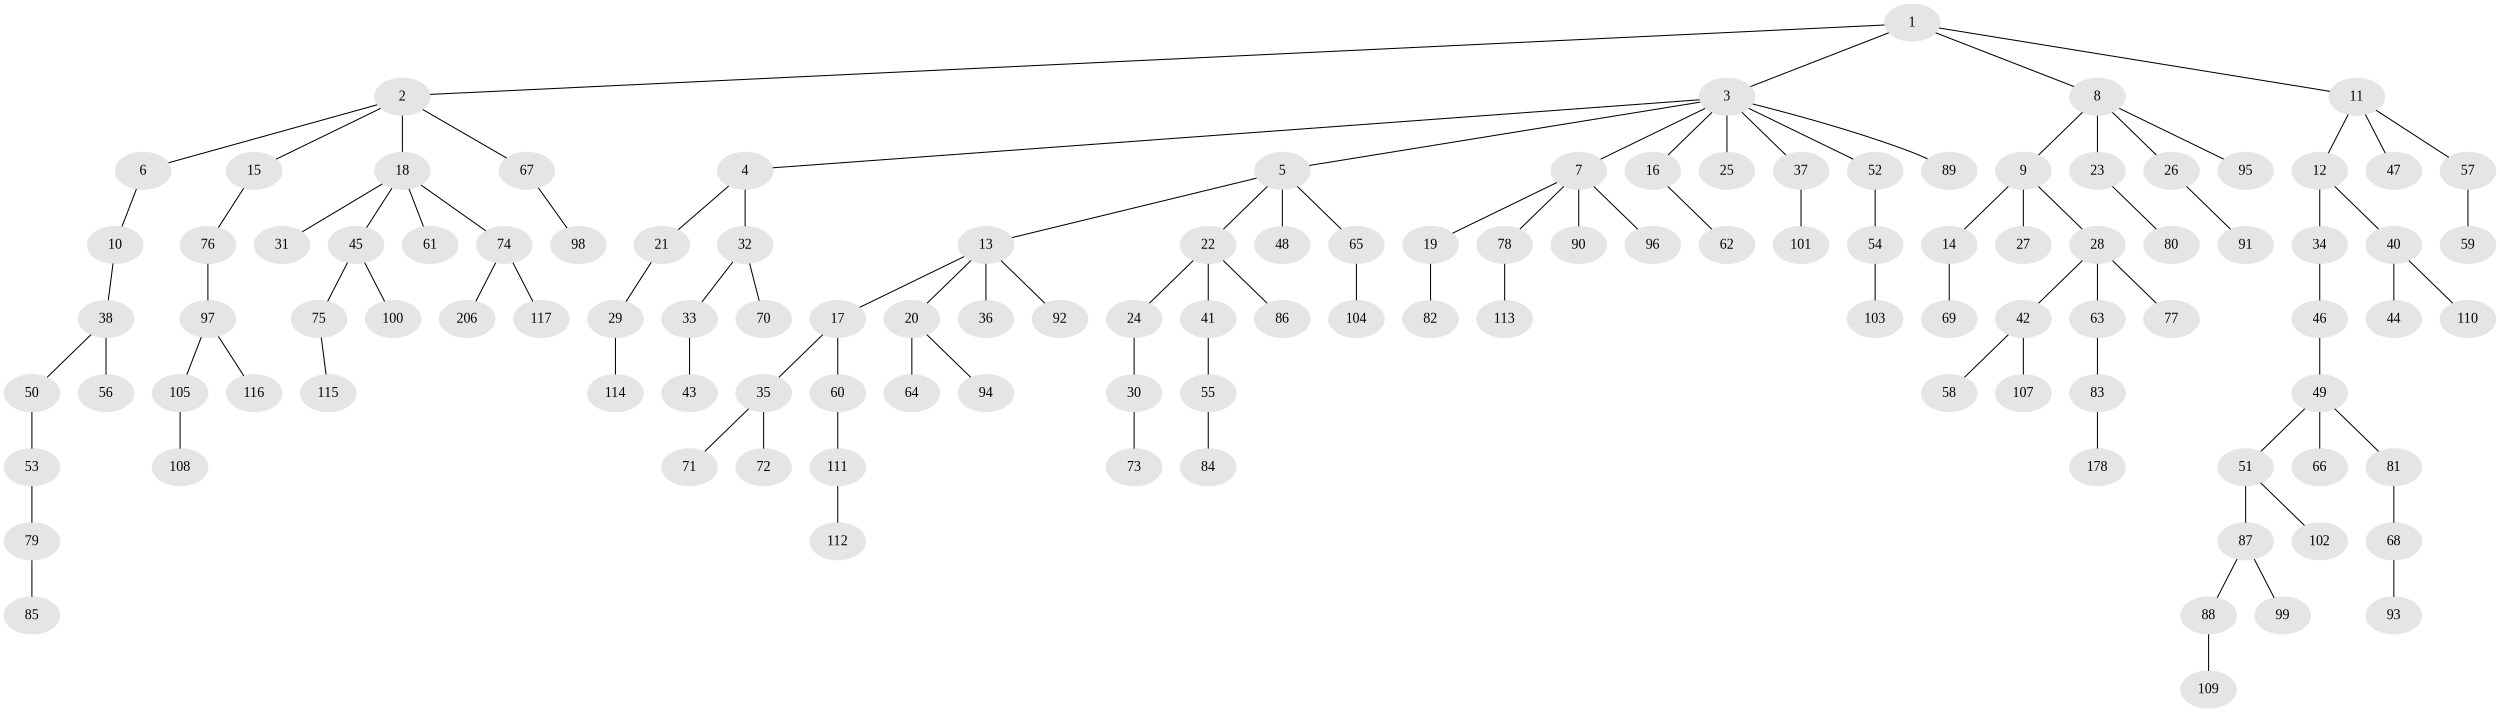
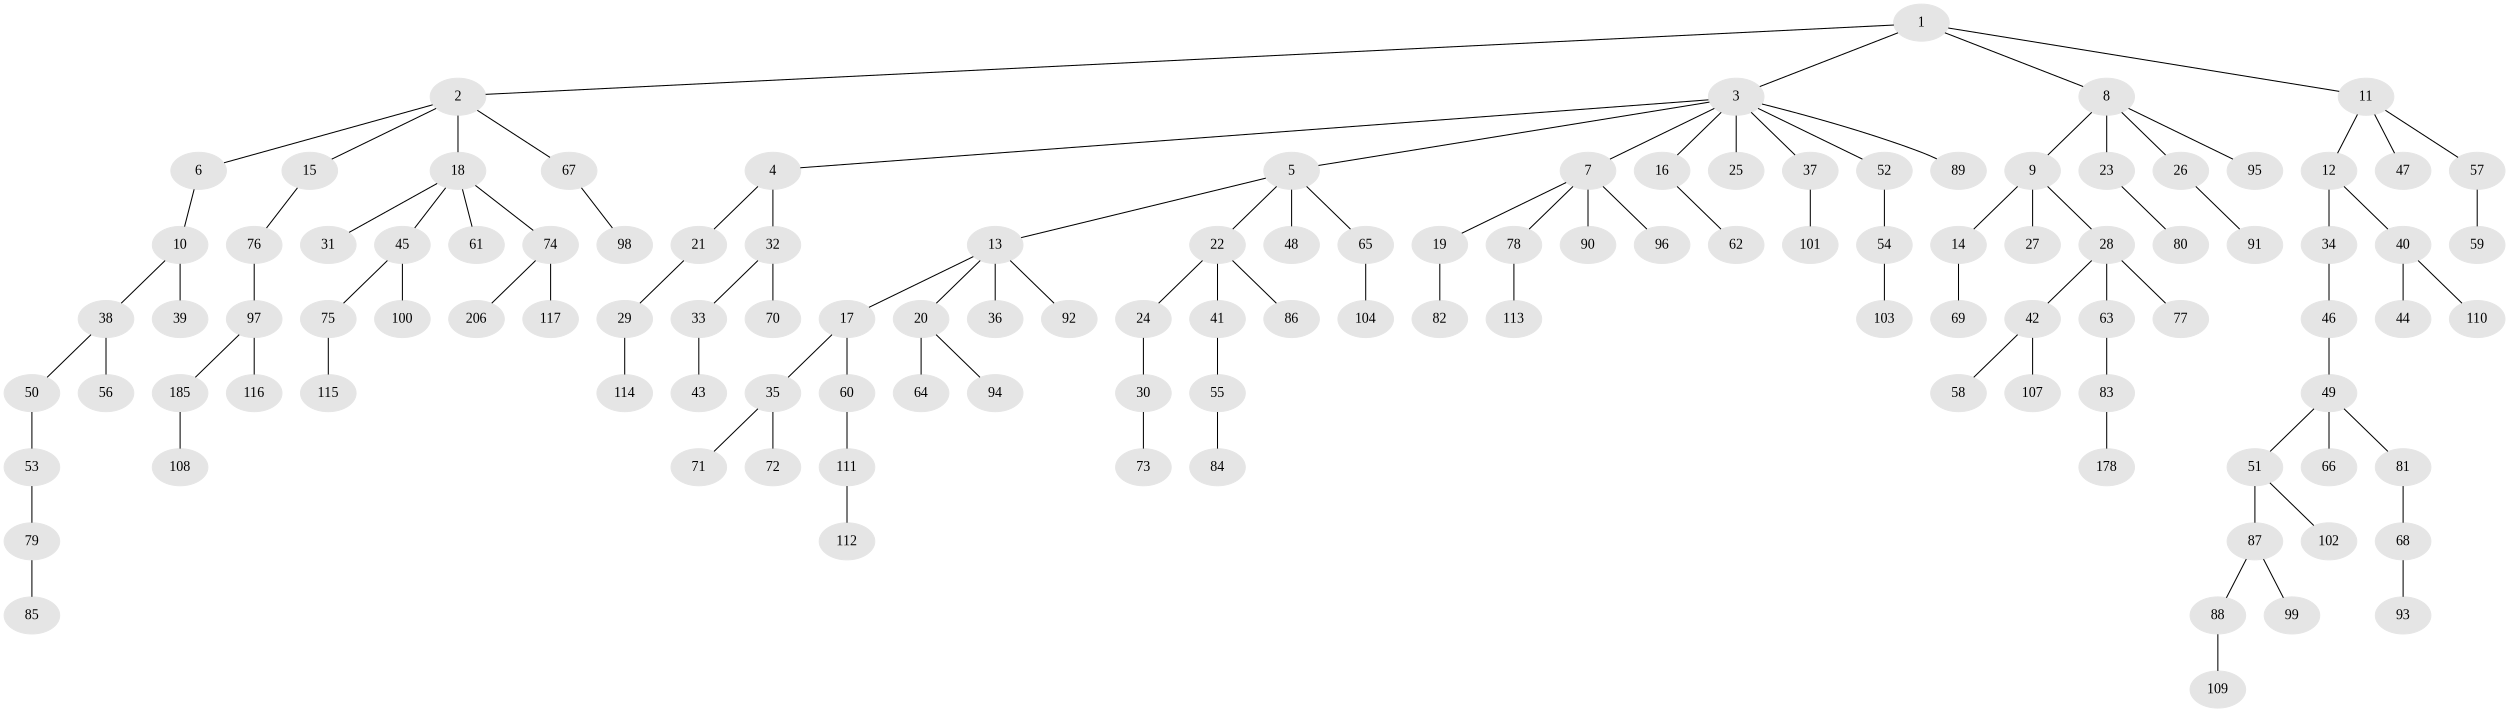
none -> (180, 319)
(180, 393) -> (180, 393)
